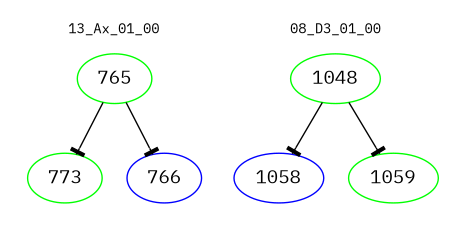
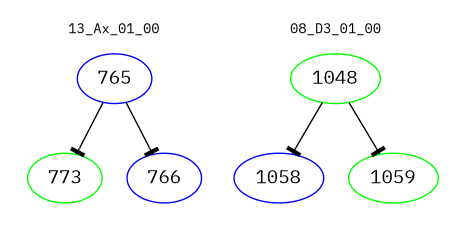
(115, 79) -> (115, 79)
